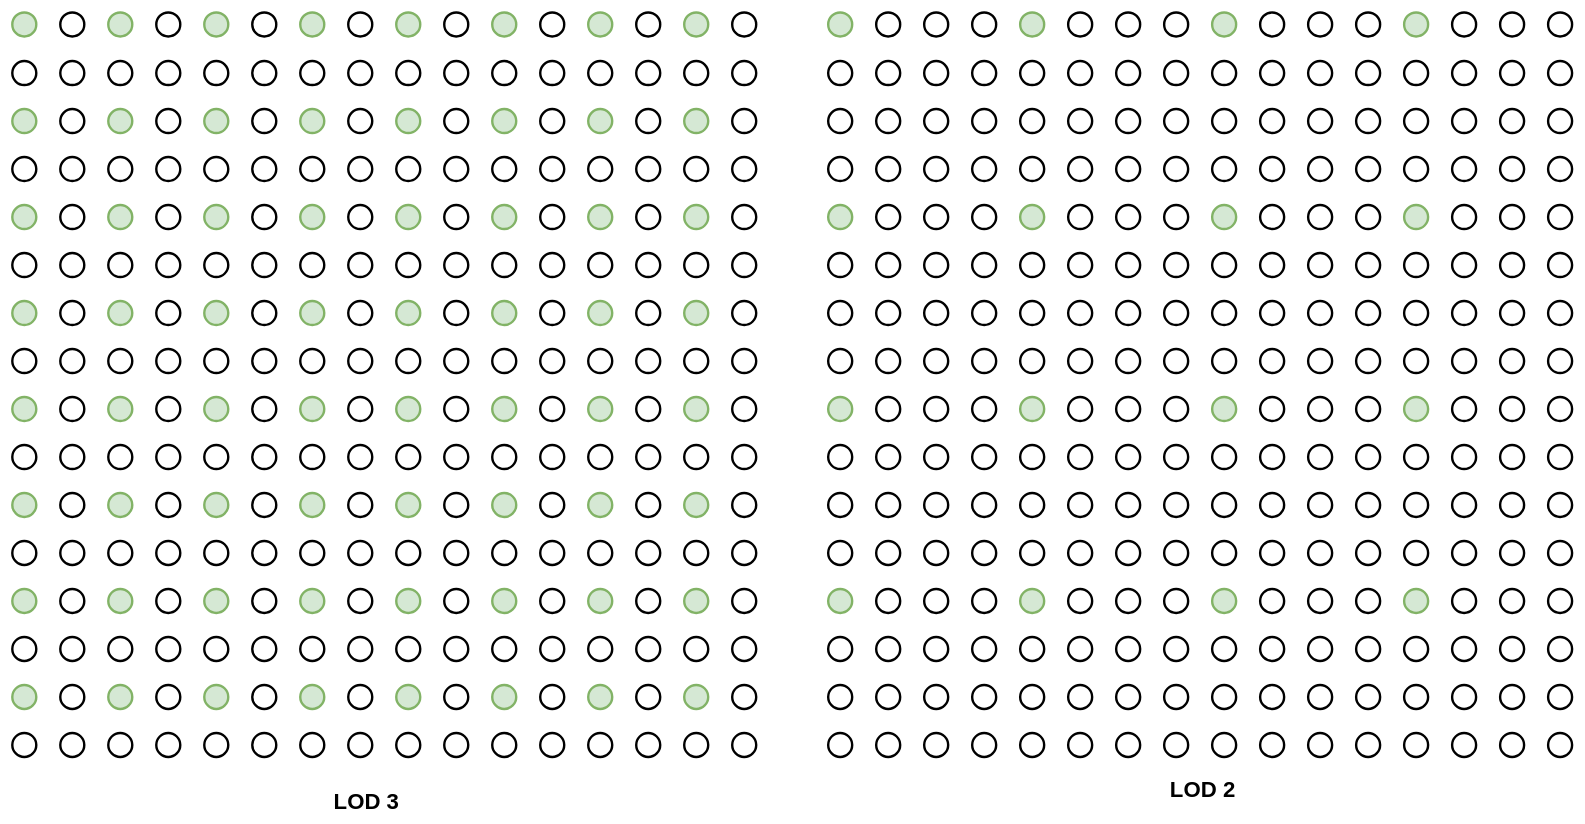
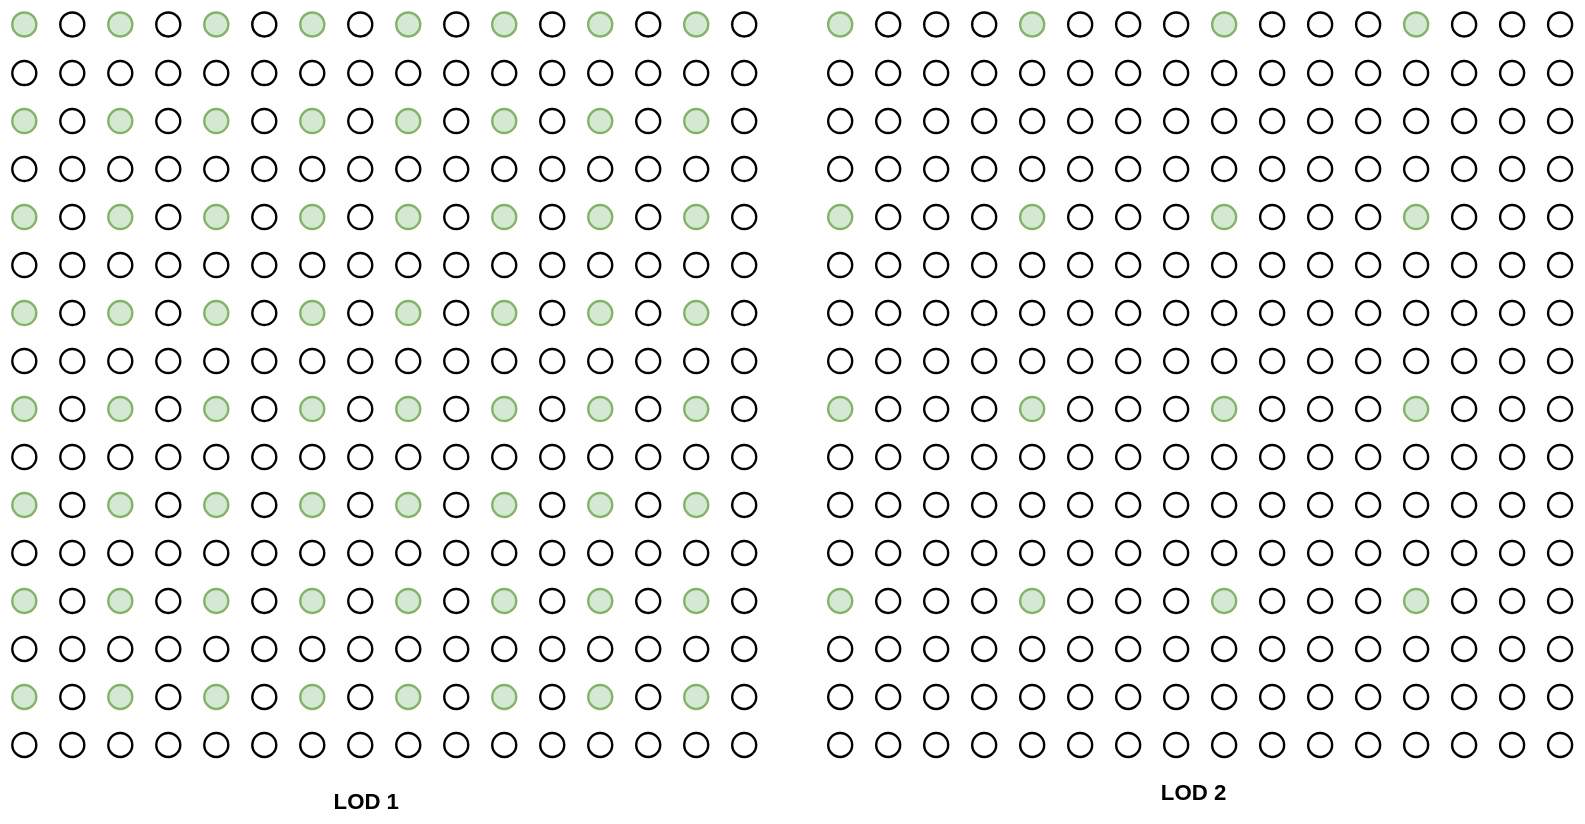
(1203, 790) -> (1194, 793)
(367, 802) -> (367, 802)
